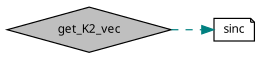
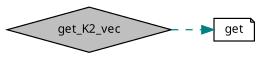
(234, 30) -> (234, 30)
